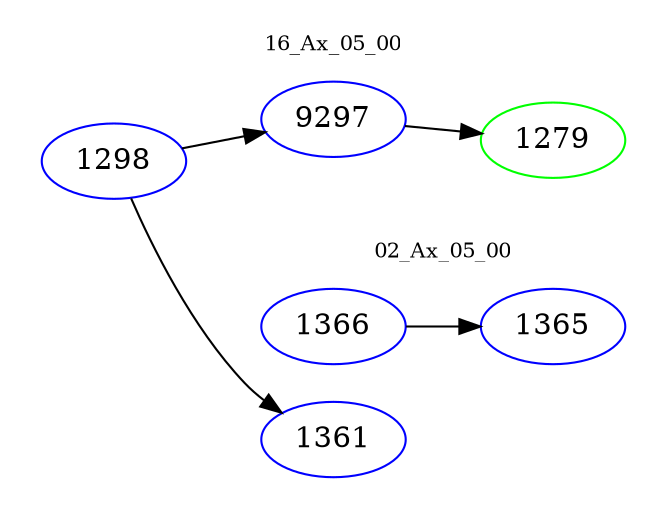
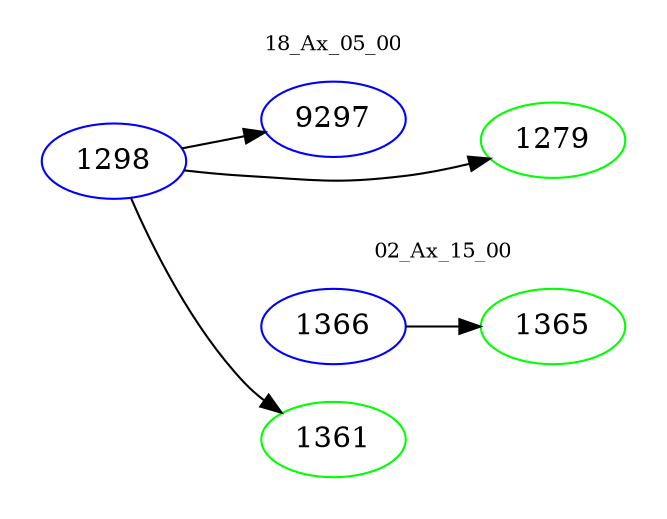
(334, 45) -> (334, 45)
(433, 129) -> (327, 181)
(443, 252) -> (443, 252)
(553, 327) -> (553, 327)
(334, 440) -> (334, 440)
